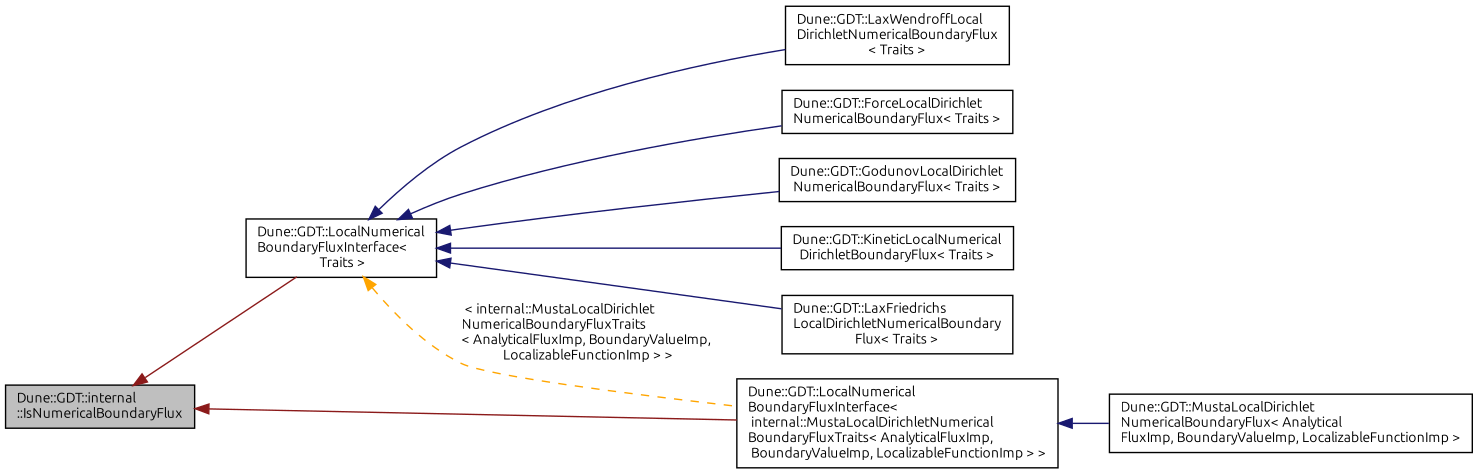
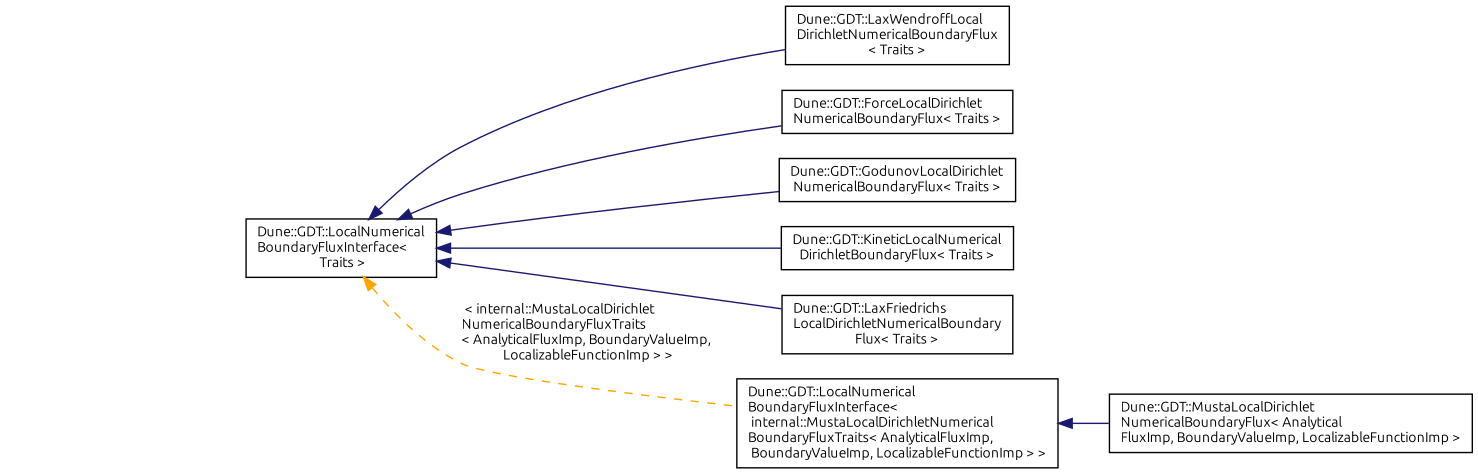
(100, 407) -> none
